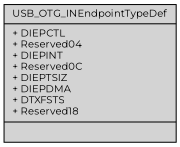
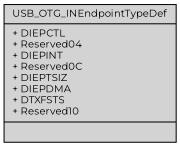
(46, 111) -> (46, 111)
